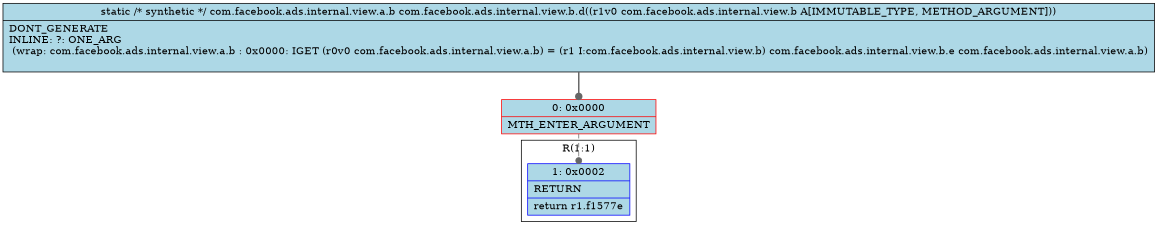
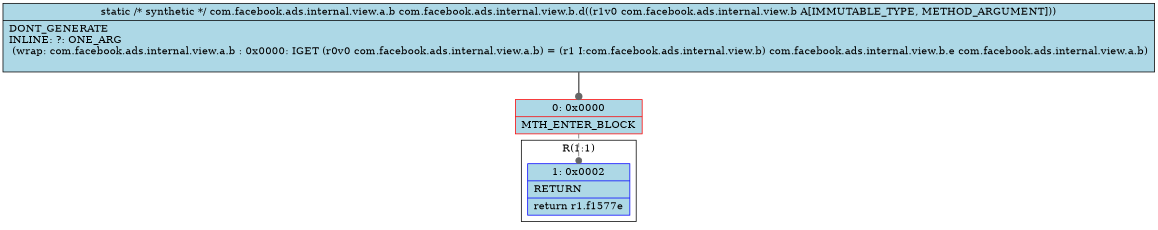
(579, 125) -> (579, 125)
